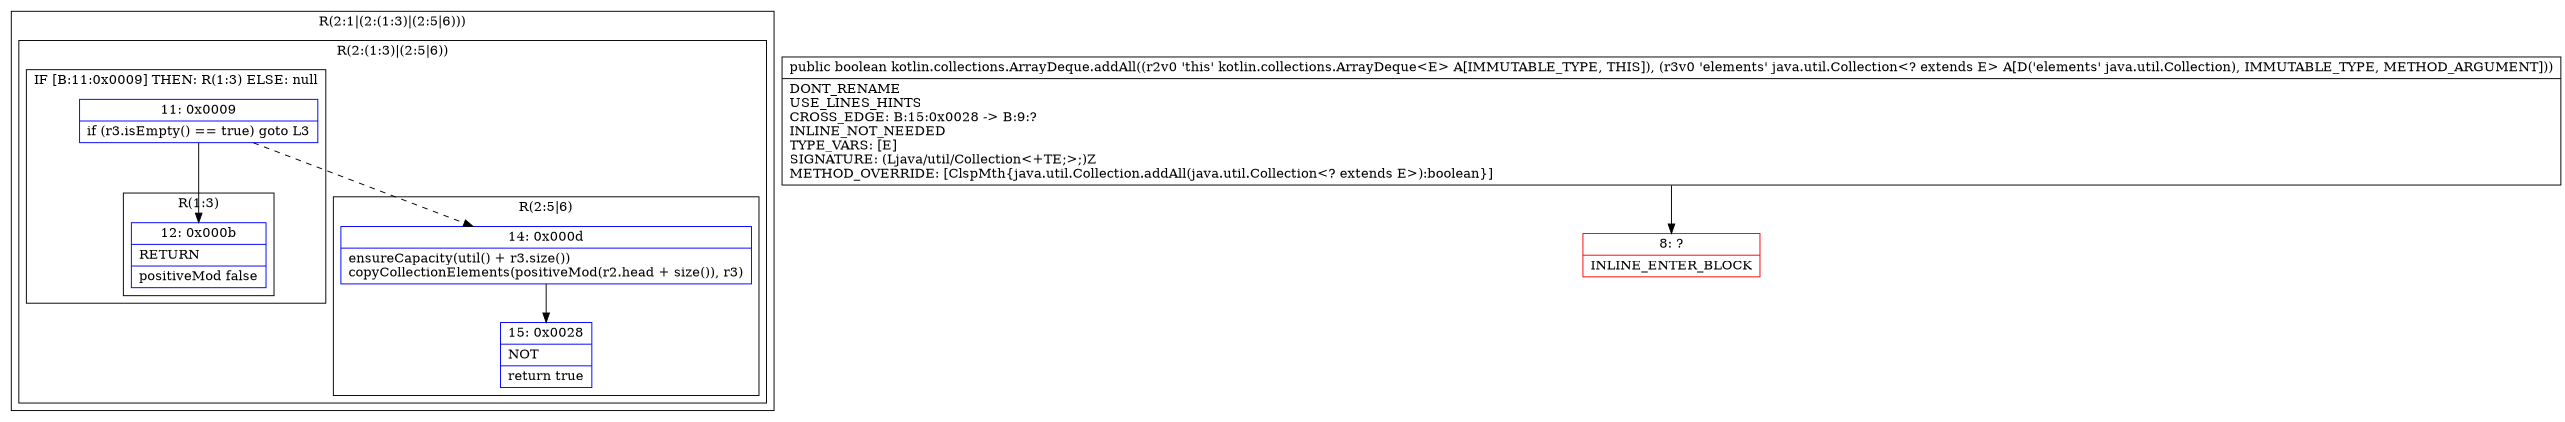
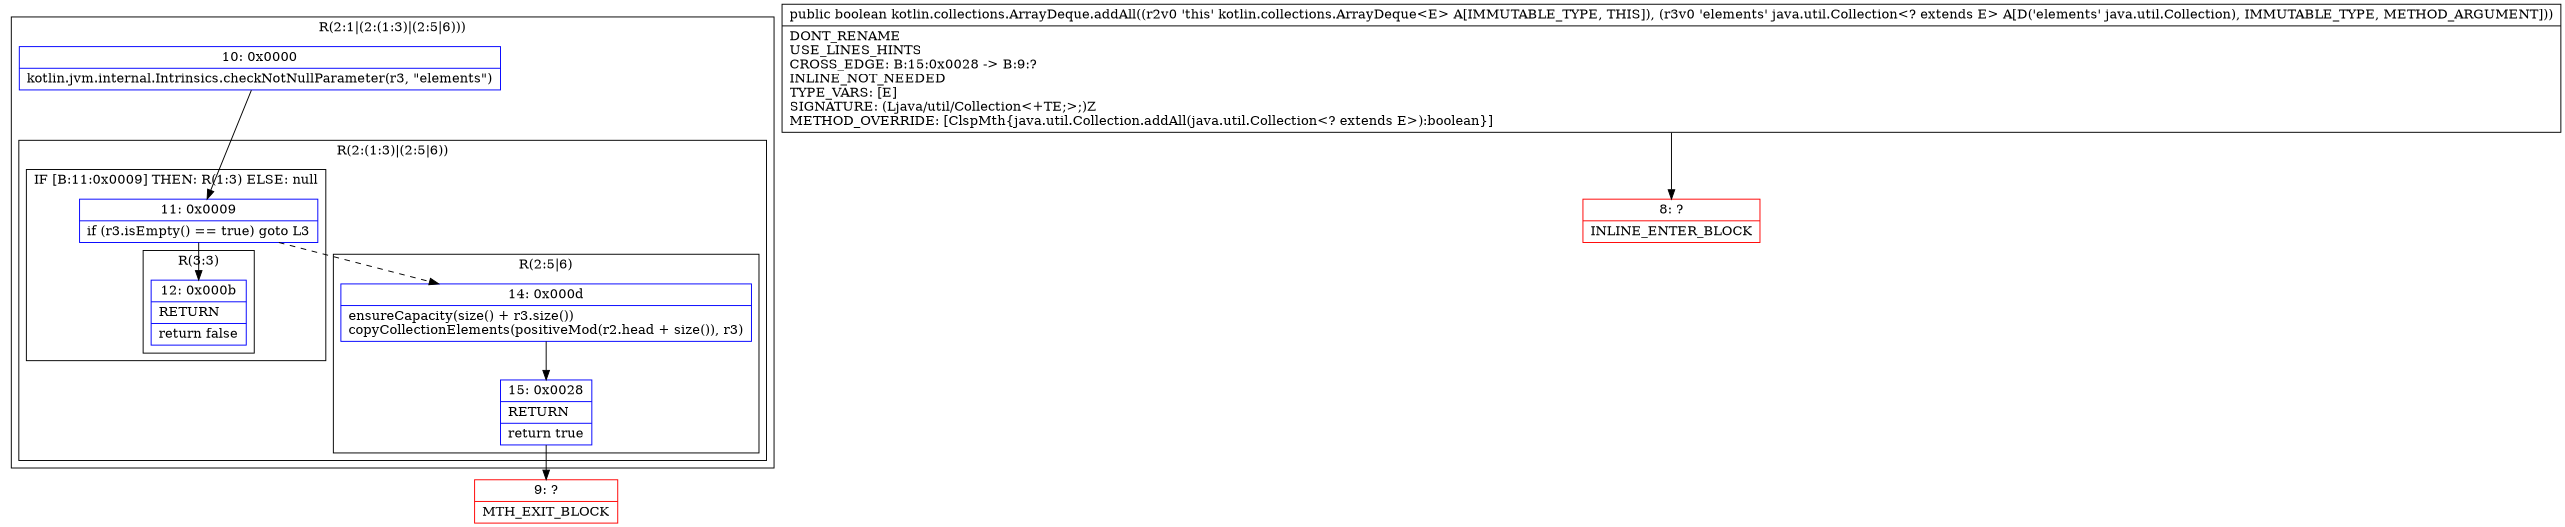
none -> (260, 68)
(199, 204) -> (199, 261)
(460, 258) -> (461, 316)
(199, 276) -> (199, 334)
(524, 355) -> (539, 412)
none -> (546, 501)
